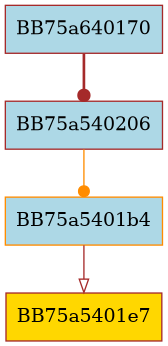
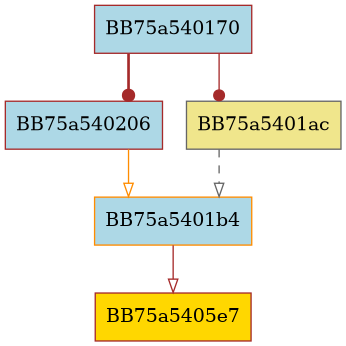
(84, 29) -> (173, 29)
none -> (264, 125)
(84, 168) -> (129, 166)
(84, 317) -> (173, 317)
